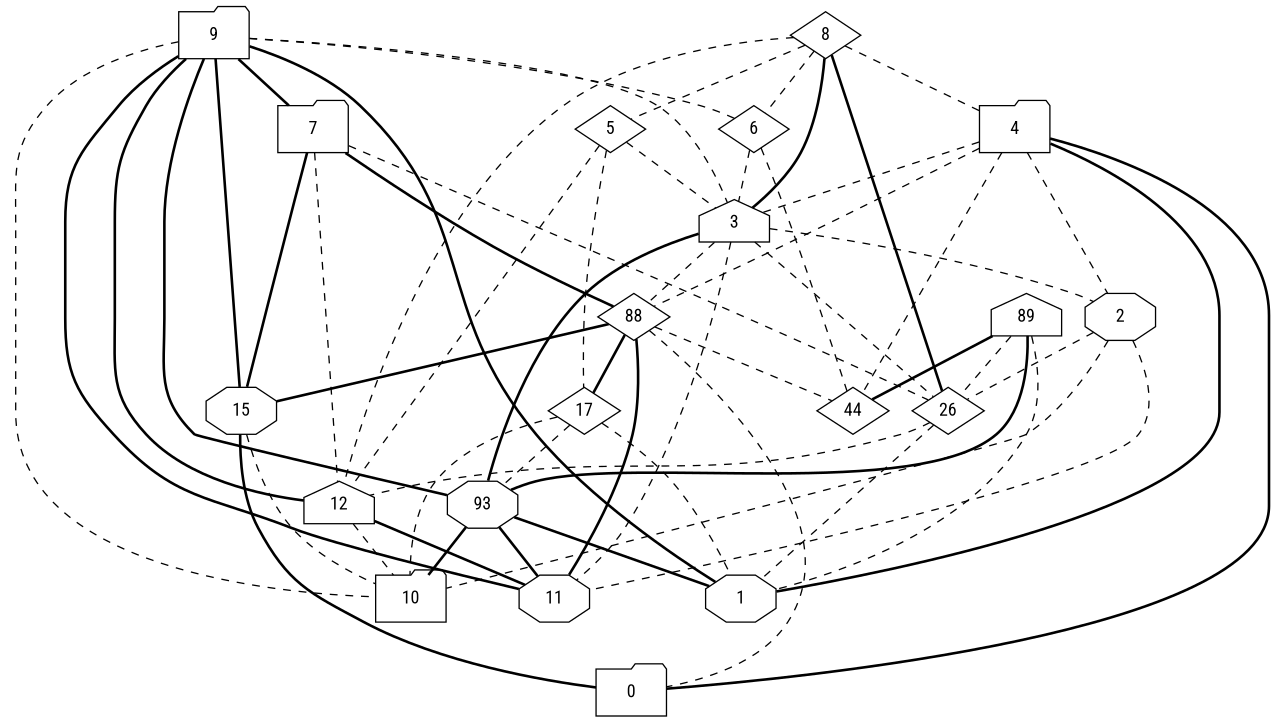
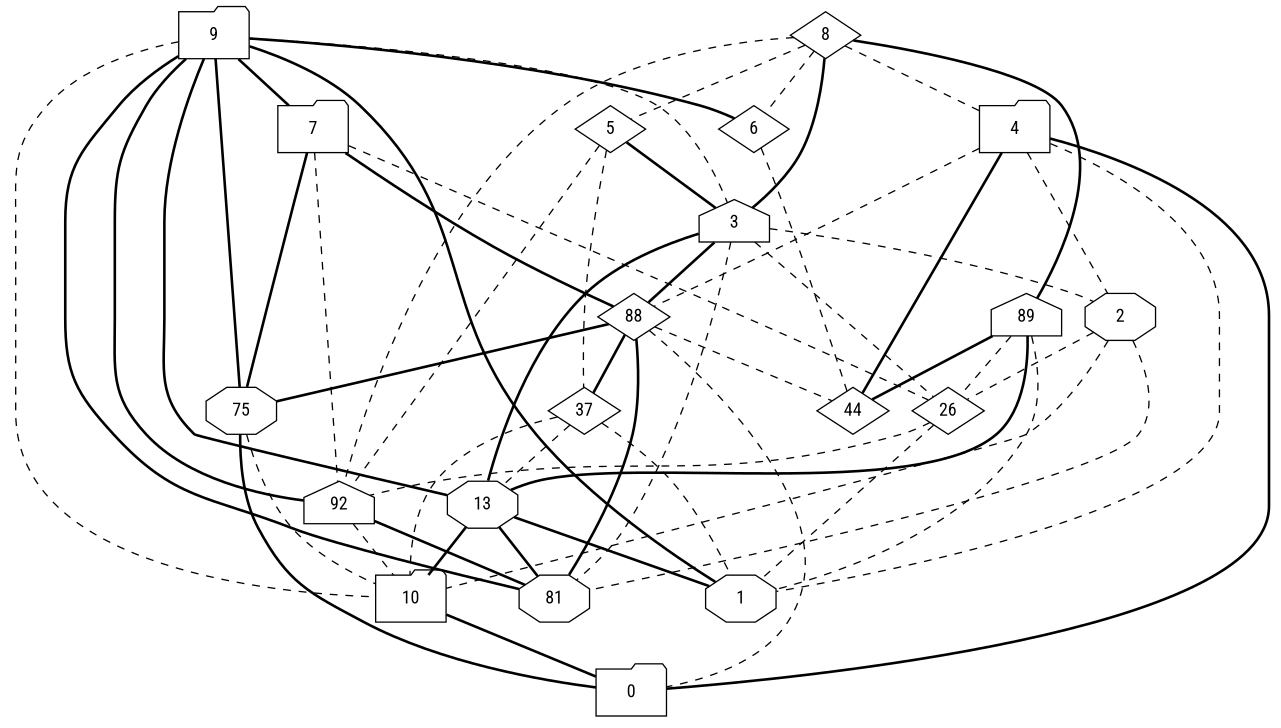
(494, 64) -> (494, 64)
(882, 174) -> none
(671, 175) -> (671, 175)
(744, 176) -> none
(887, 223) -> (1056, 100)
(681, 272) -> (681, 272)
(932, 273) -> (932, 273)
(241, 411) -> (241, 411)
(584, 411) -> (584, 411)
(1178, 468) -> (1178, 468)
(339, 505) -> (339, 505)
(483, 505) -> (483, 505)
(554, 599) -> (554, 599)
none -> (521, 646)
